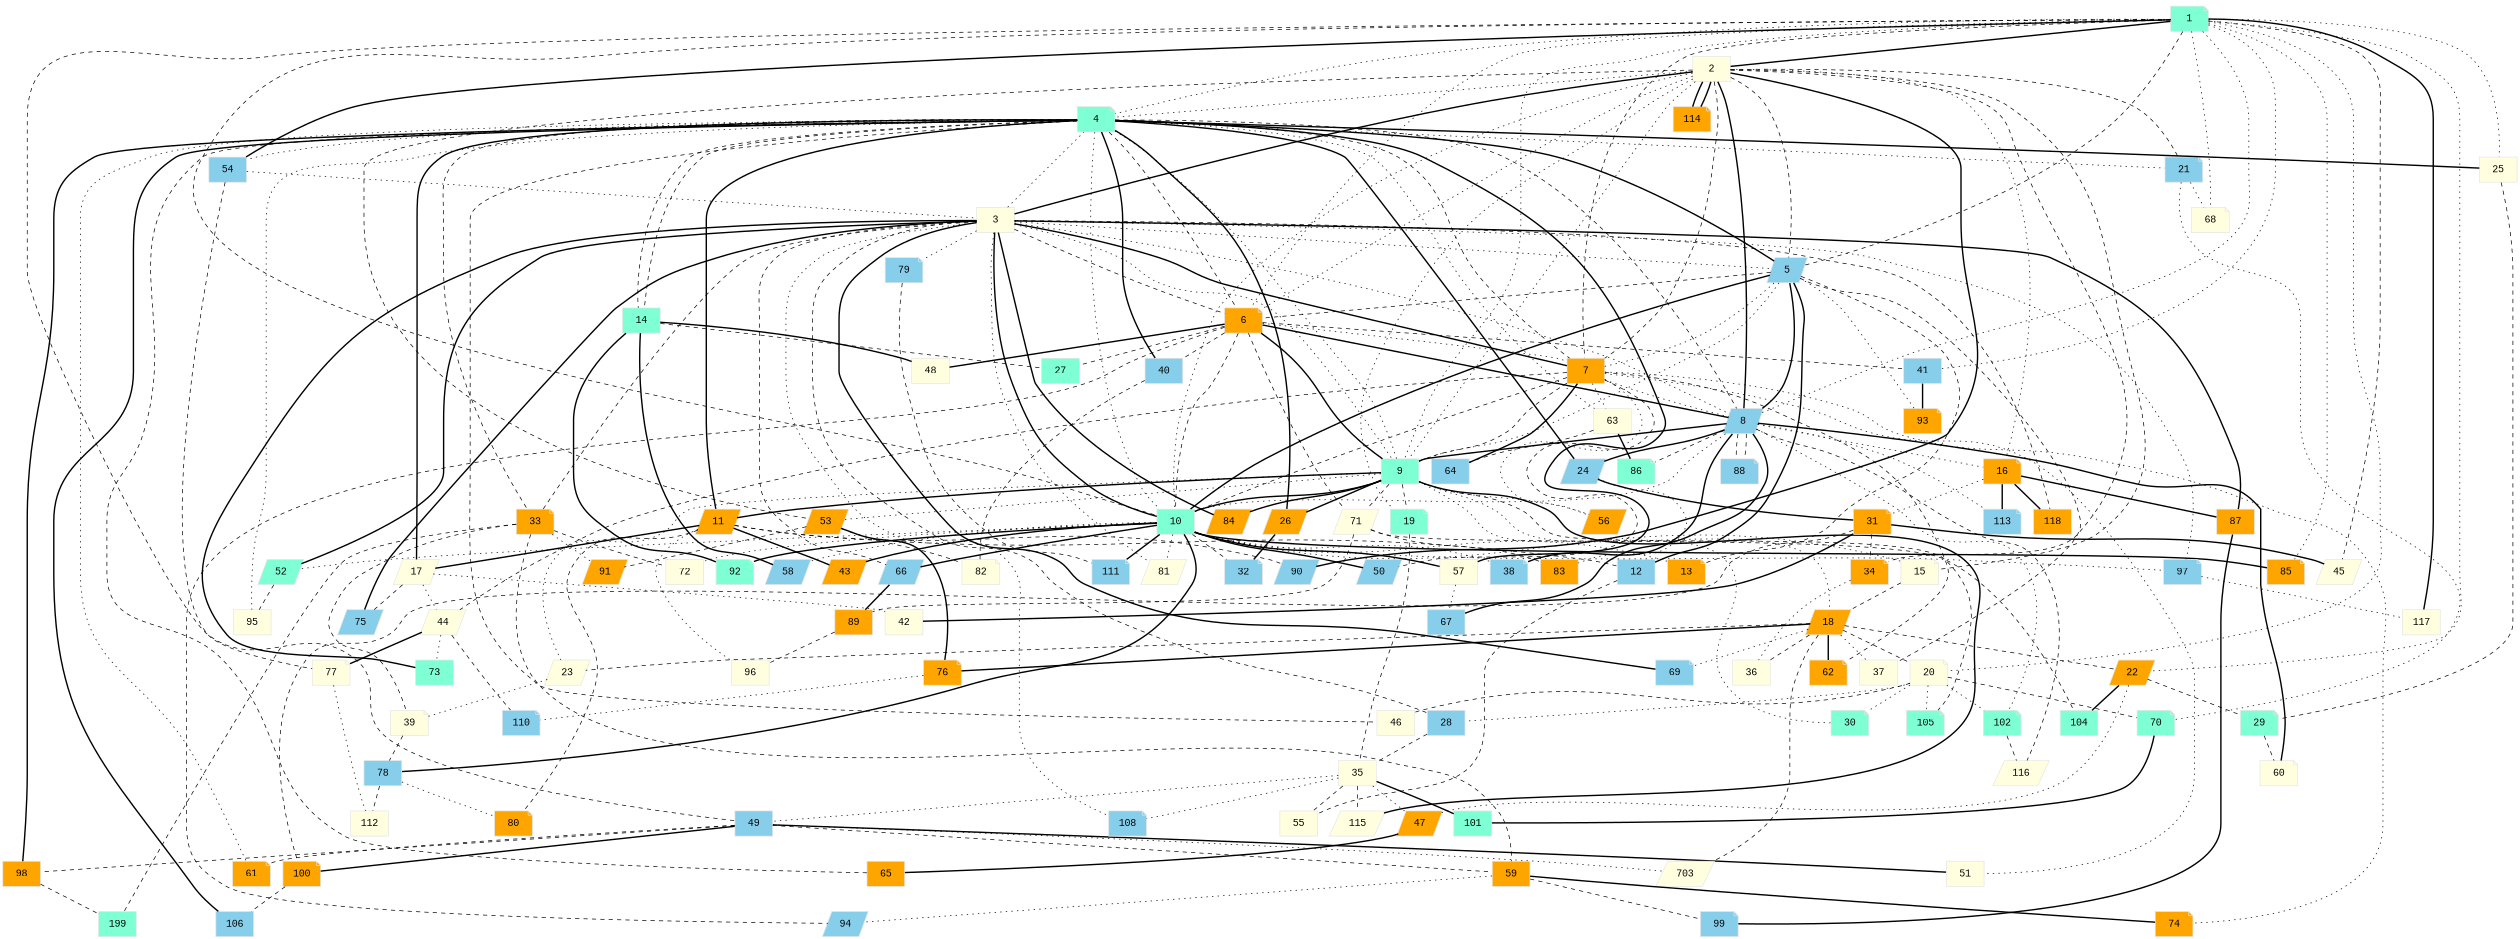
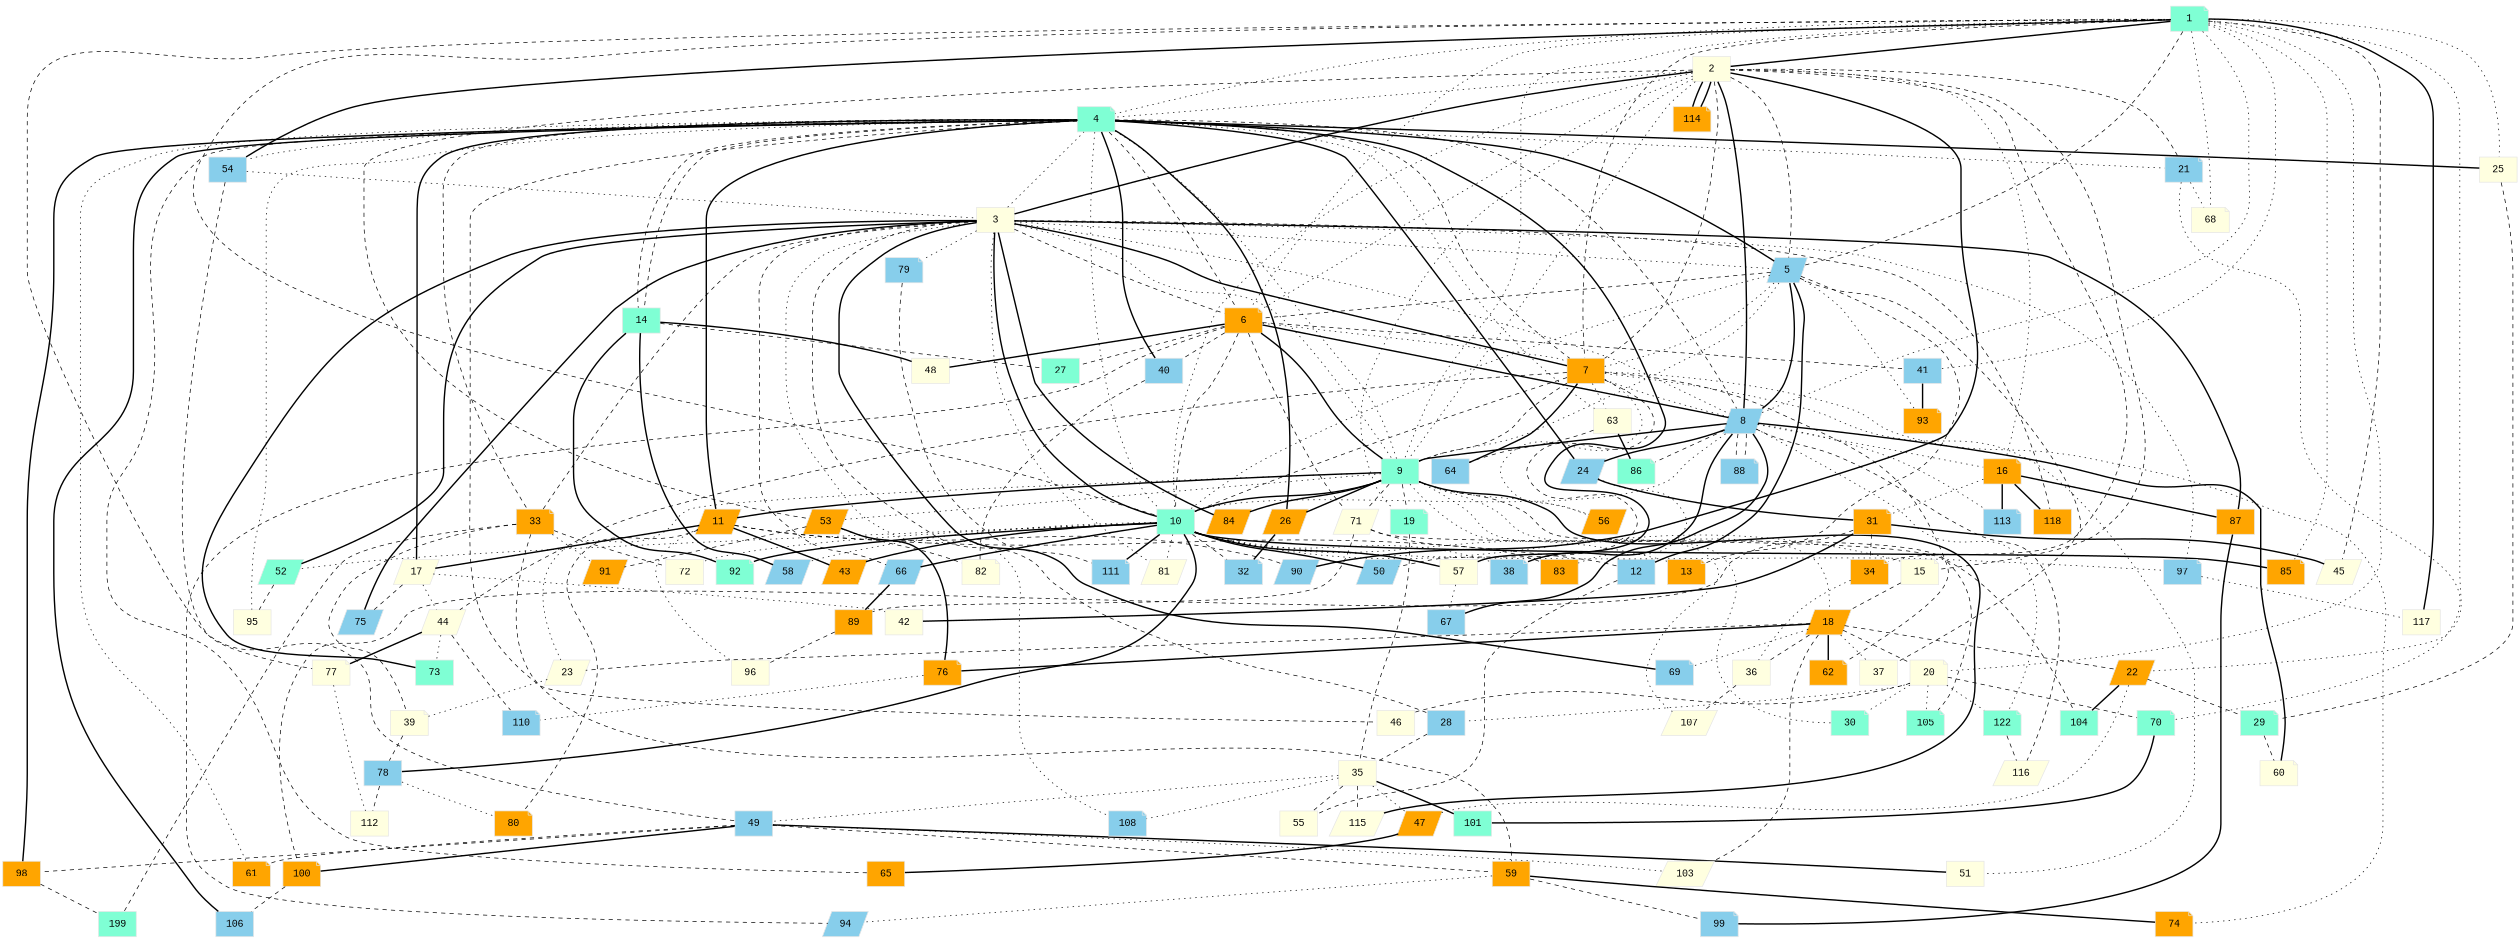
(1485, 364) -> (1485, 364)
none -> (1689, 723)
(2002, 723) -> (2002, 723)
(1685, 874) -> (1685, 874)
